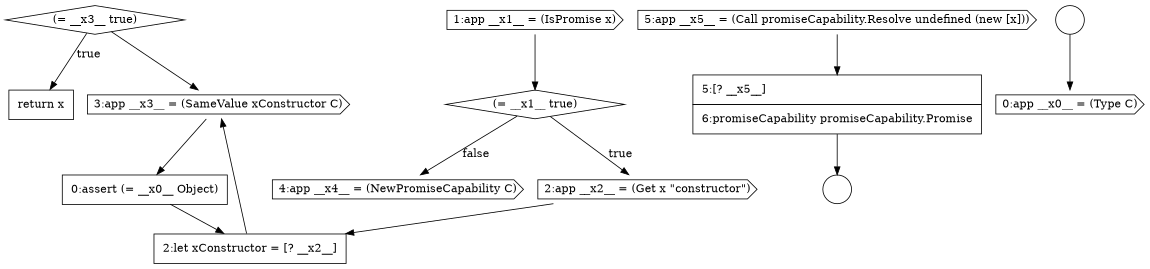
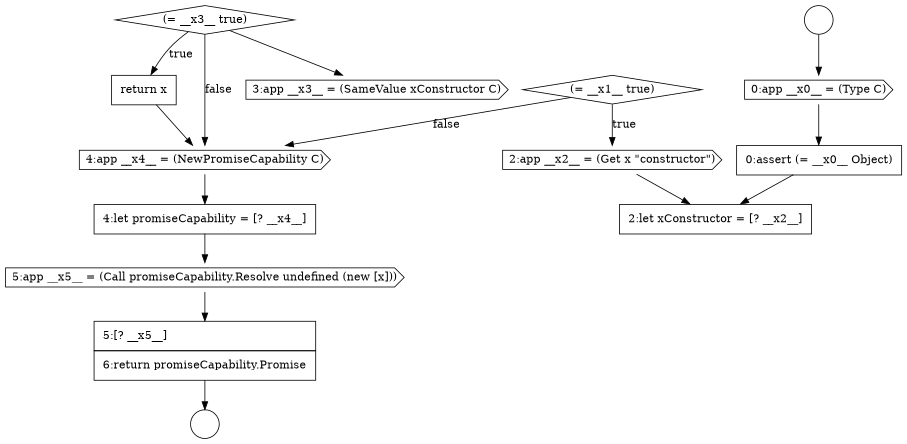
(535, 20) -> none
none -> (205, 86)
(837, 119) -> (205, 365)
none -> (172, 122)
(184, 144) -> (819, 121)
(235, 180) -> none
none -> (205, 219)
